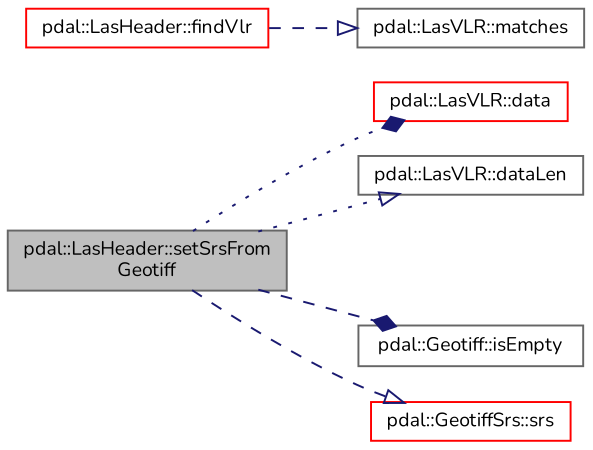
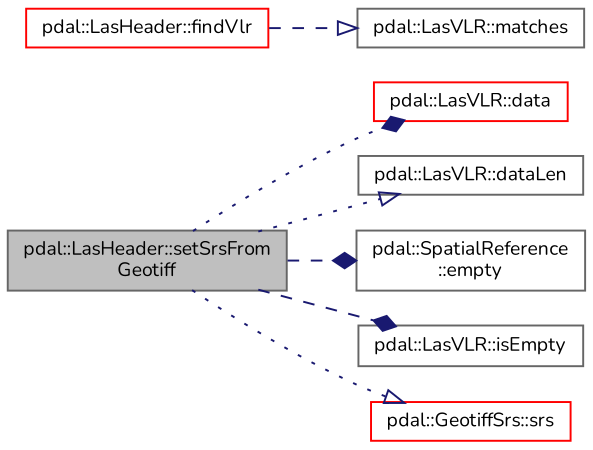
none -> (471, 261)
(471, 346) -> (471, 346)
(286, 348) -> (286, 348)
